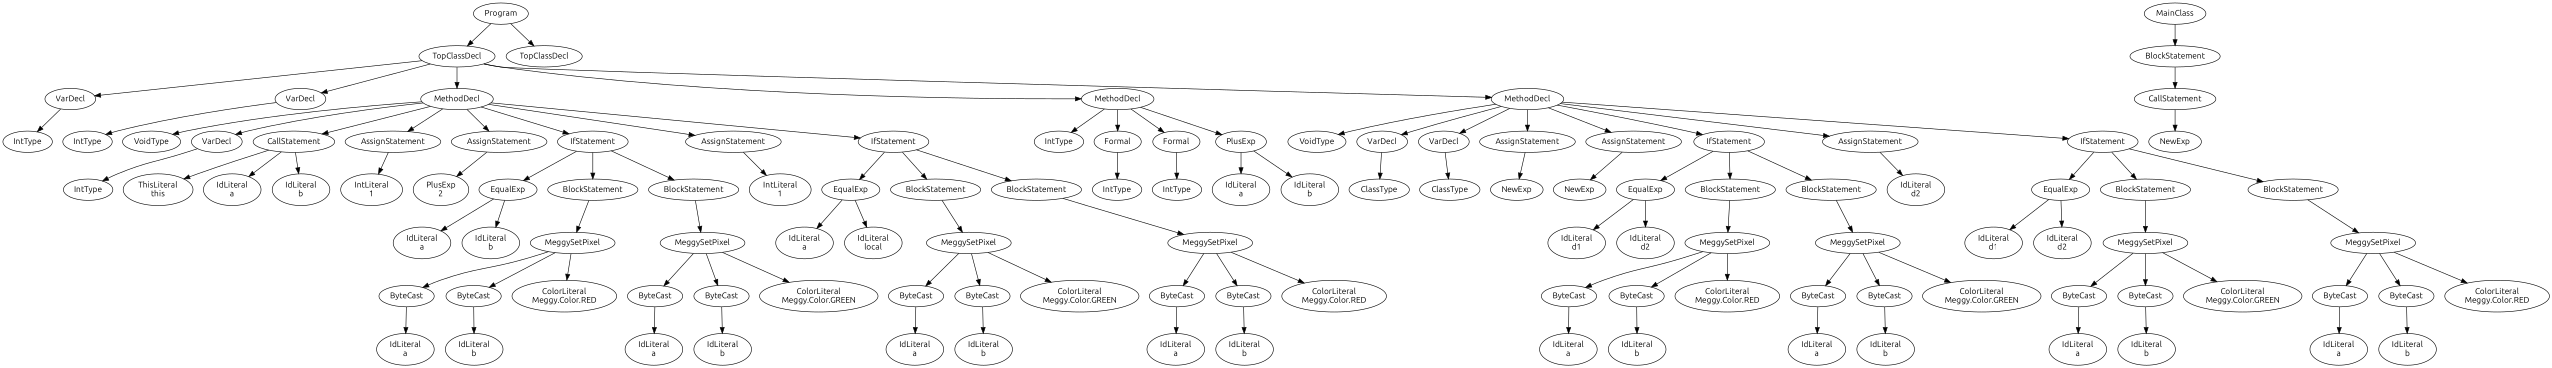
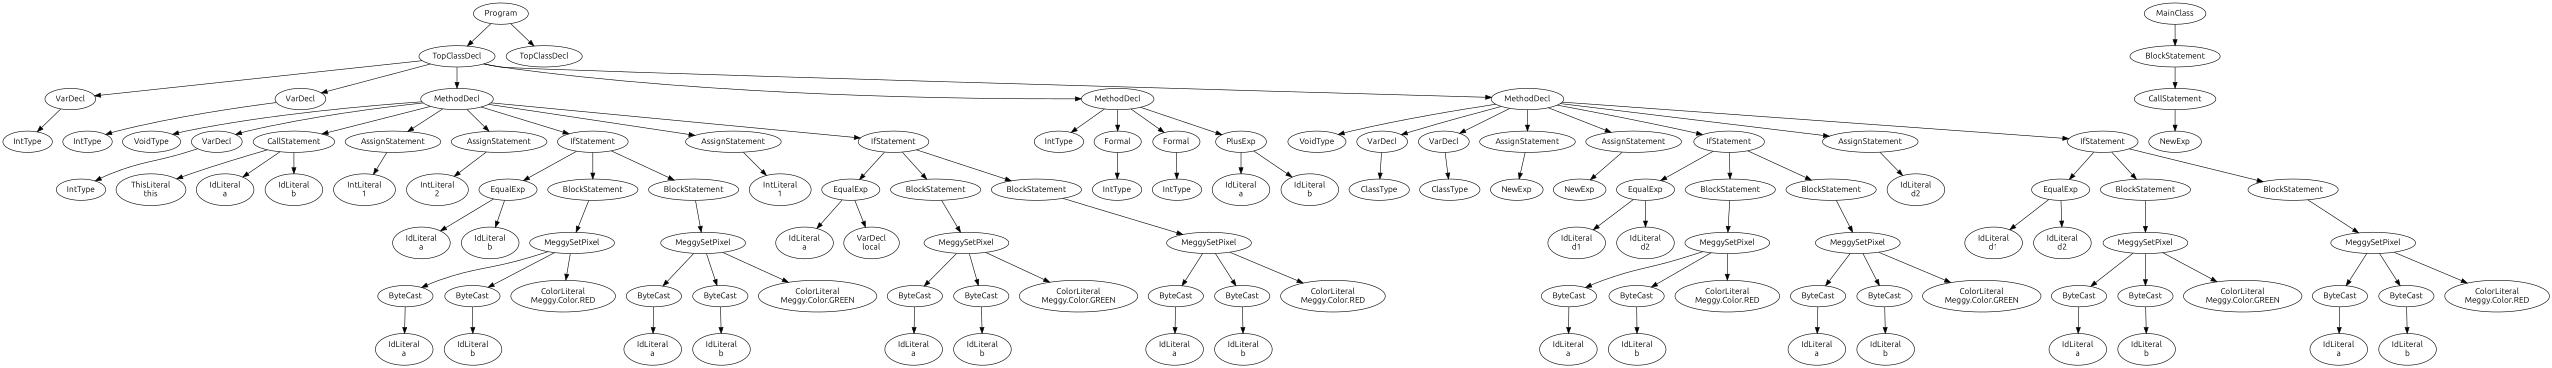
(441, 190) -> (437, 190)
(873, 243) -> (872, 243)
